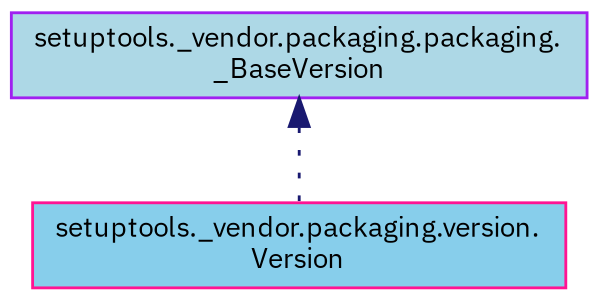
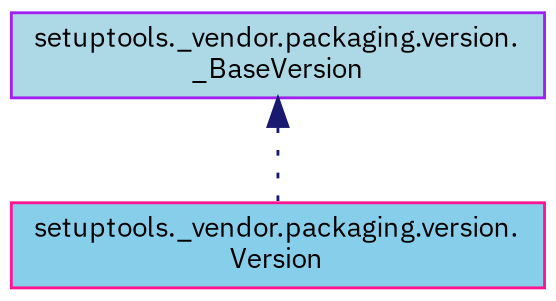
(299, 55) -> (278, 55)
